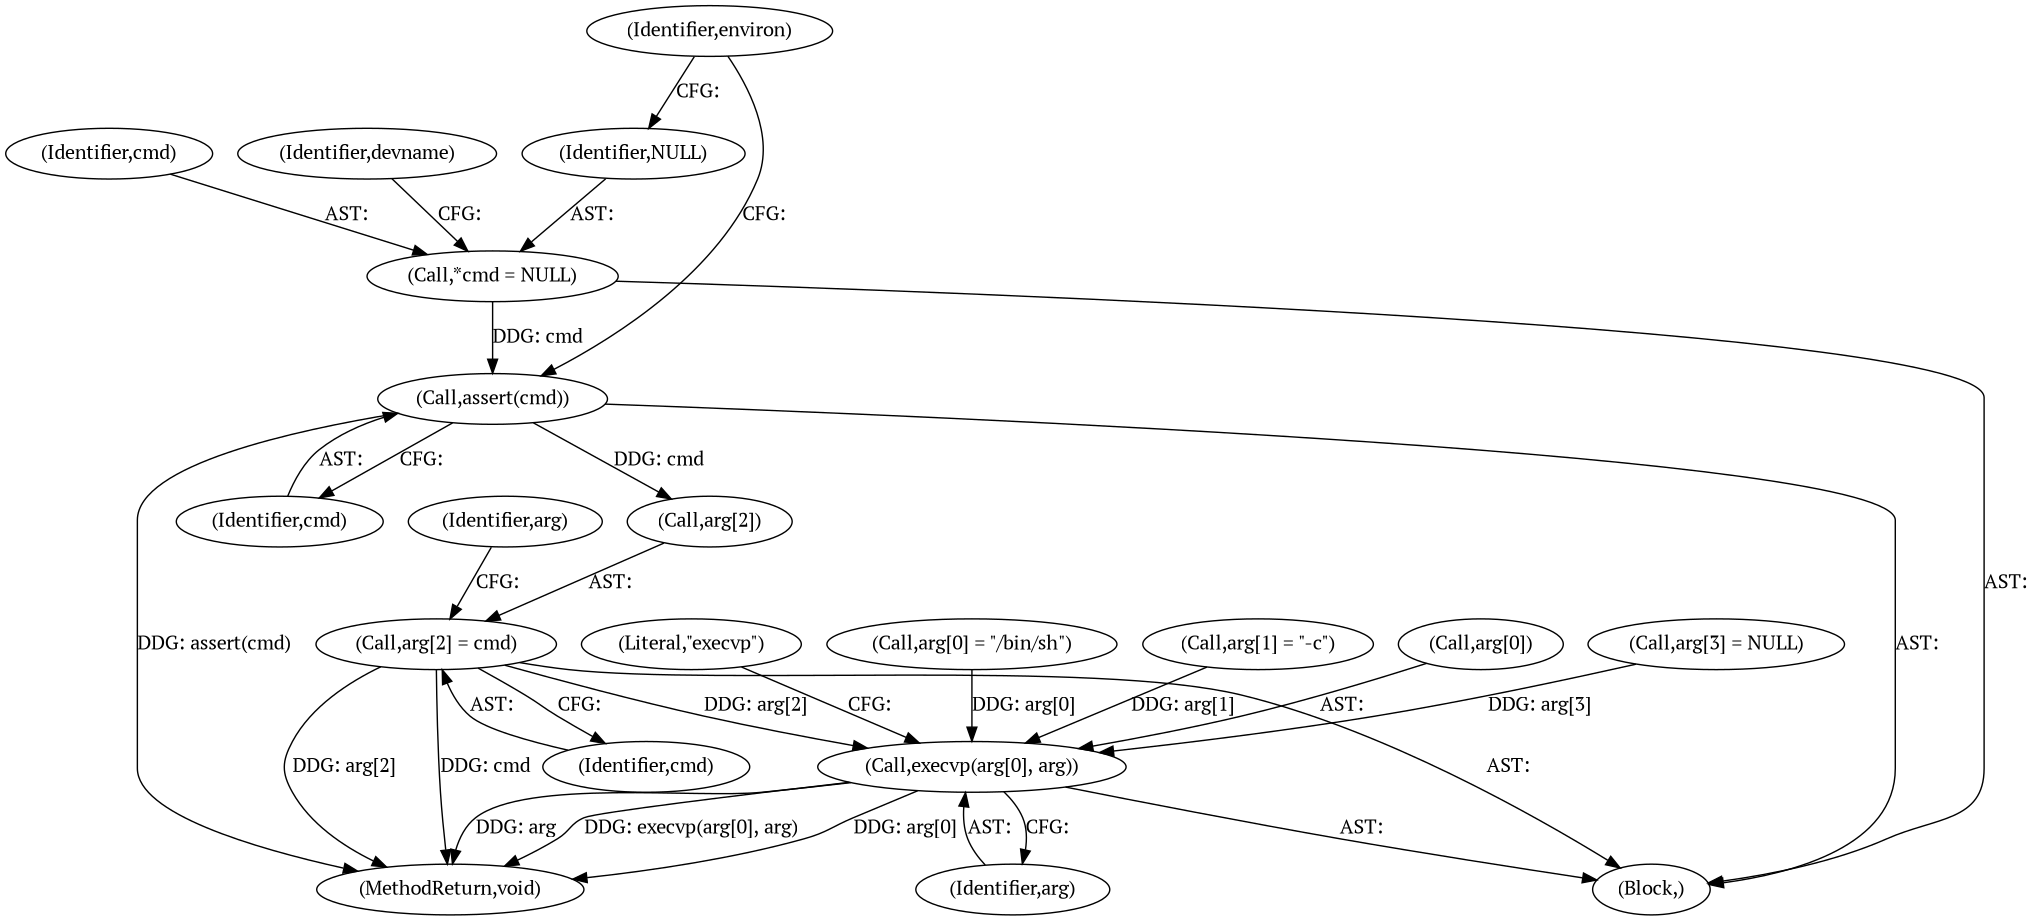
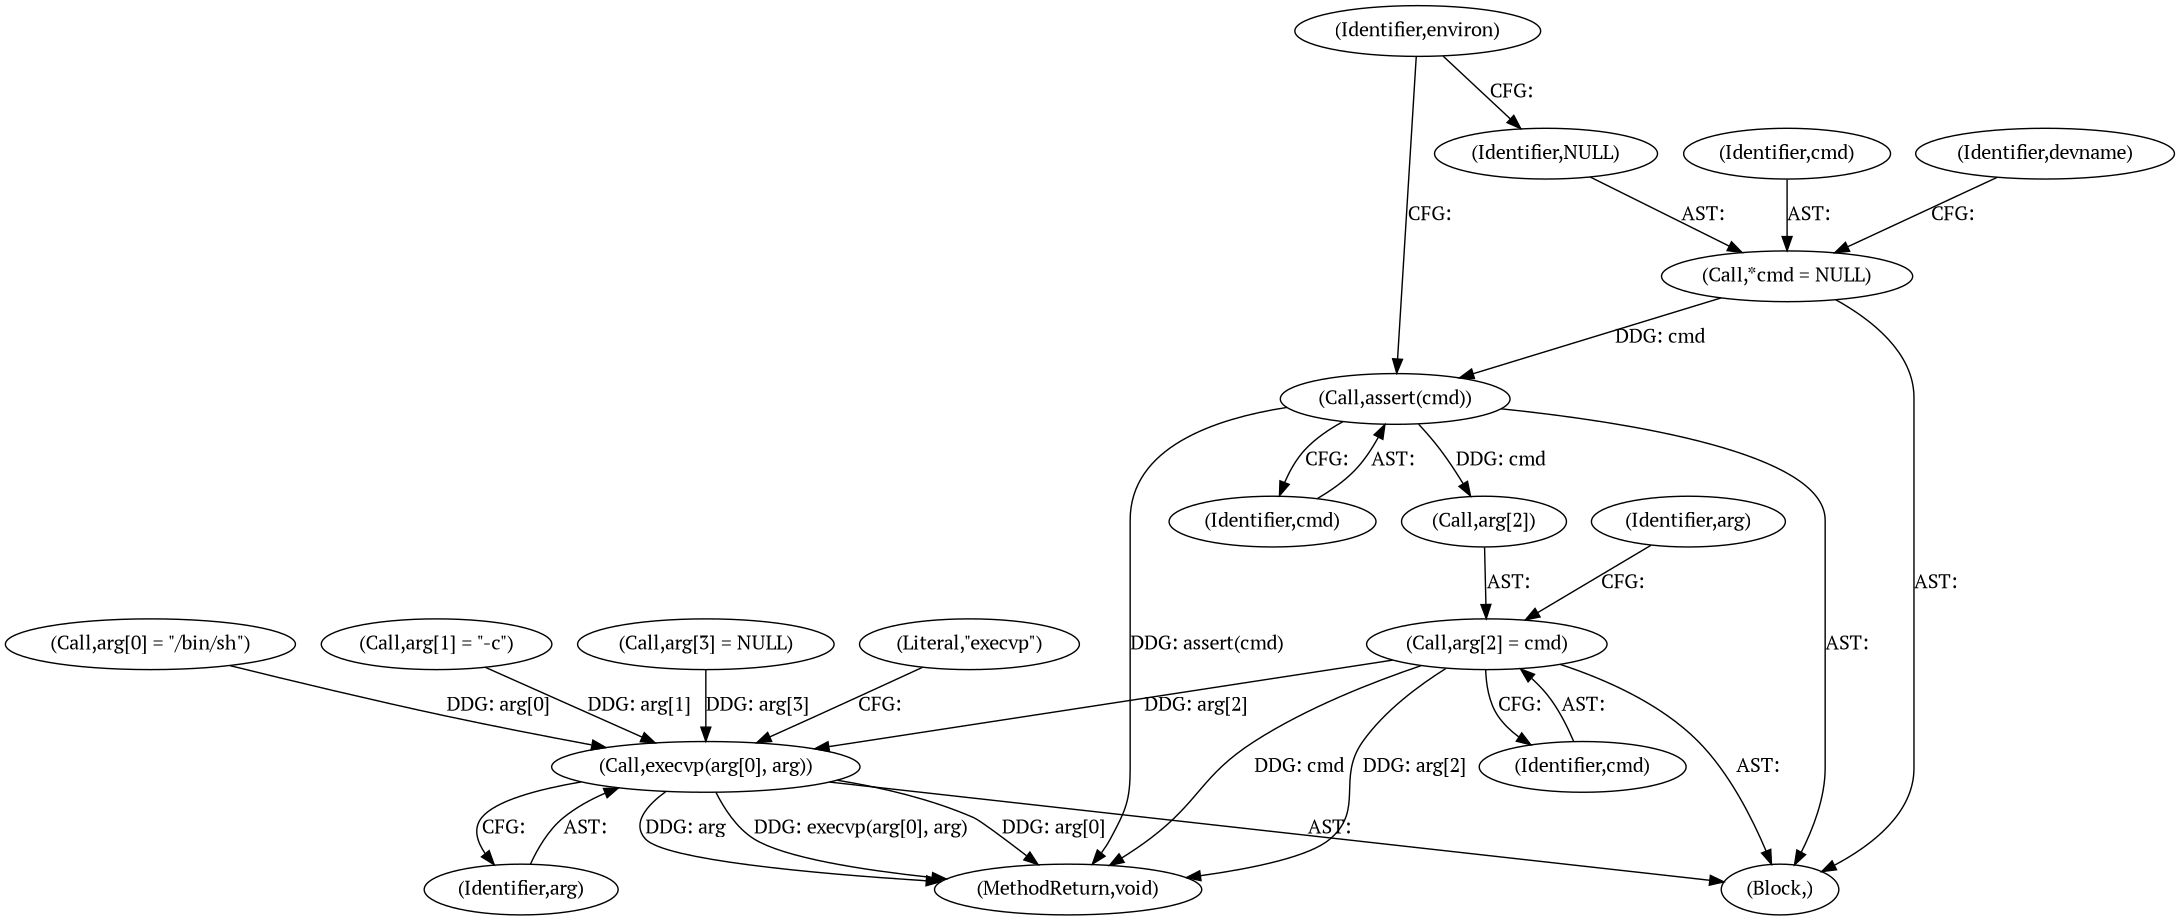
(1481, 644) -> none
